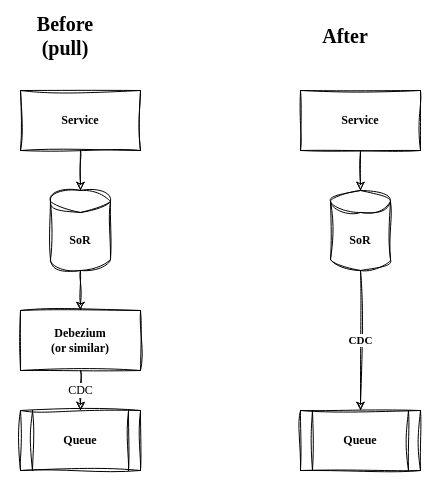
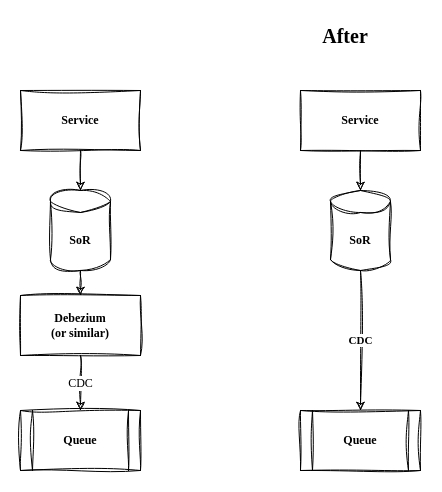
(66, 36) -> none
(81, 341) -> (81, 326)
